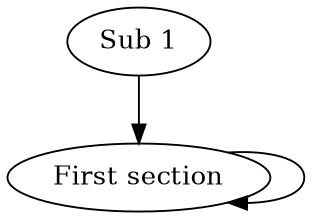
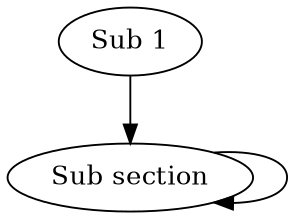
(139, 178) -> (130, 178)
